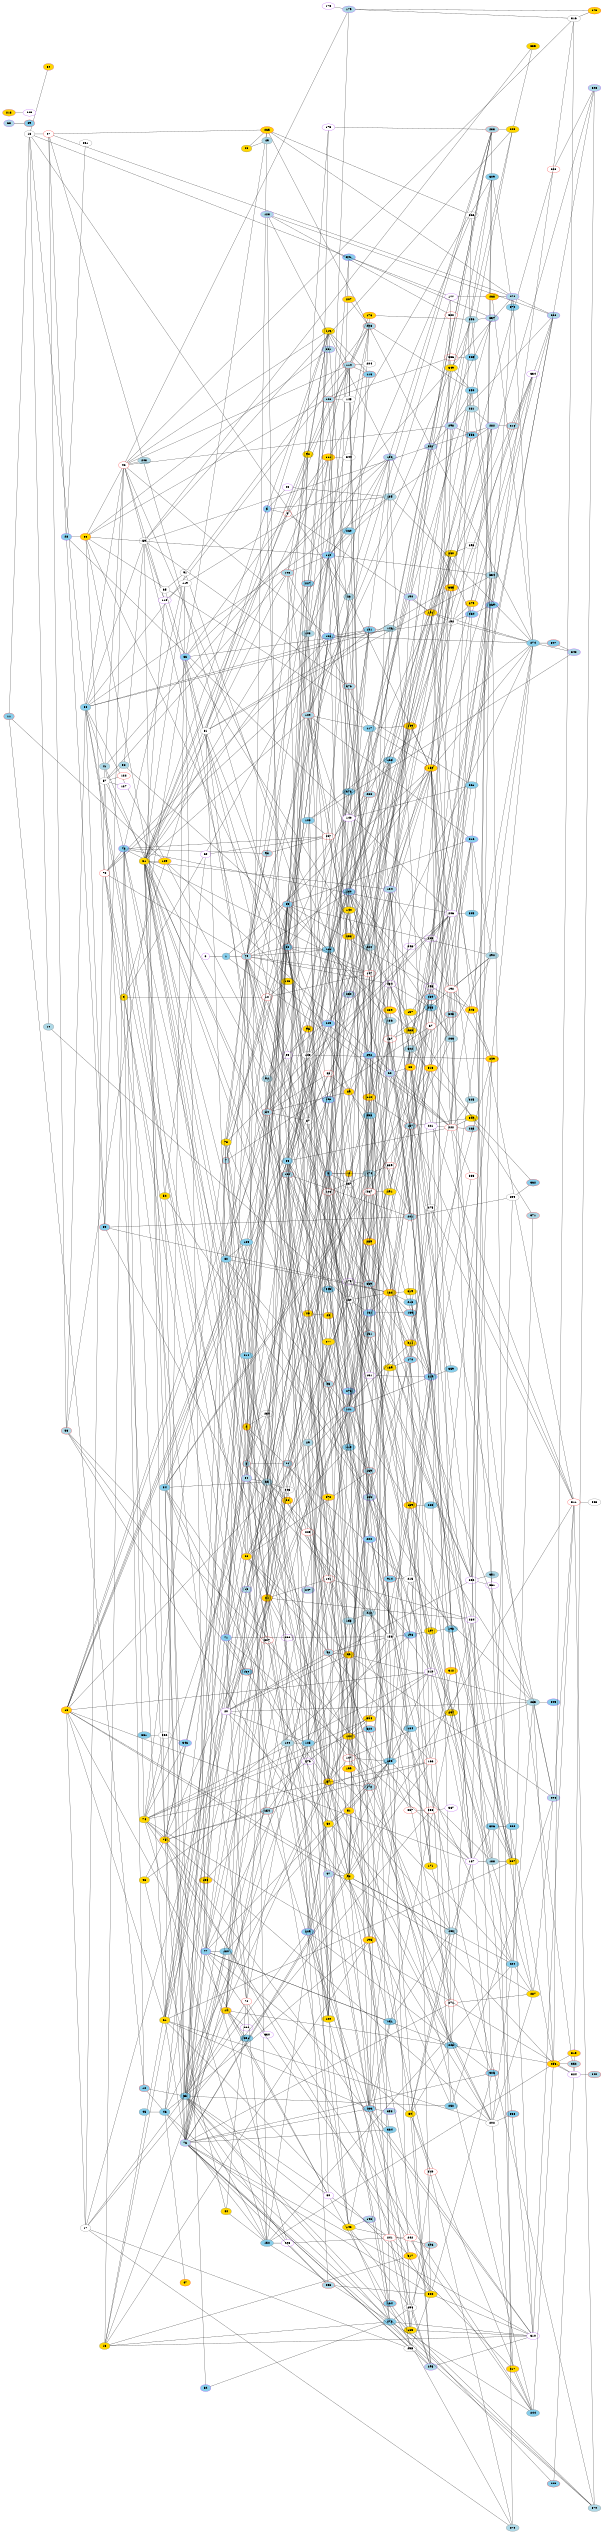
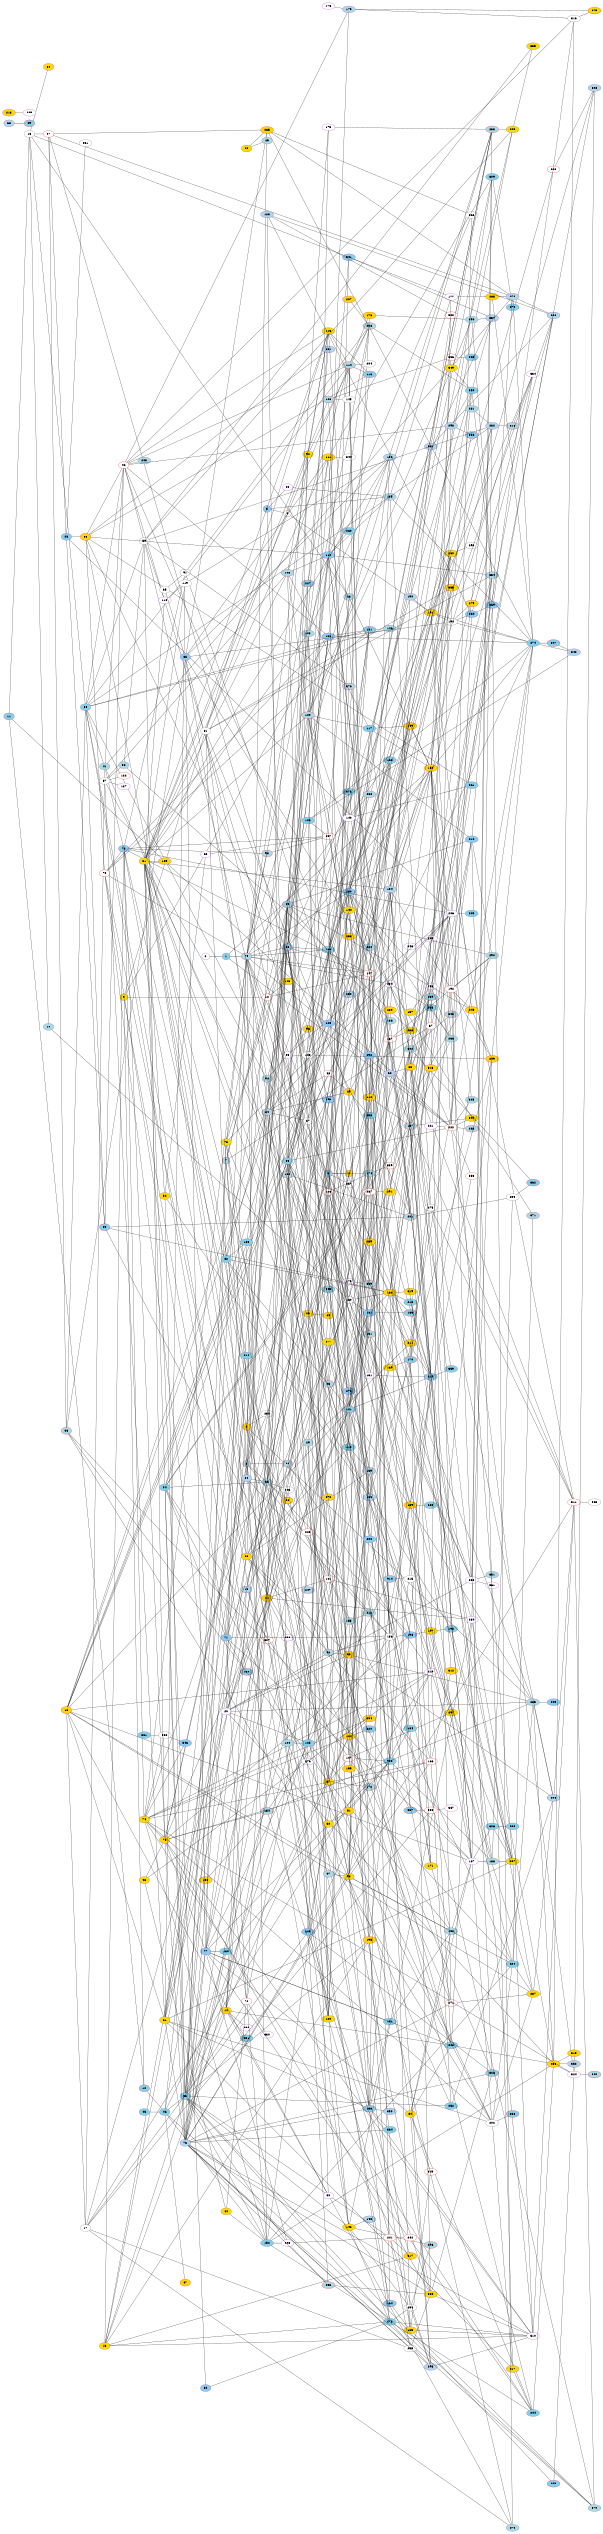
(390, 1761) -> (390, 1761)
(410, 1810) -> (410, 1810)
none -> (258, 1950)
(165, 2092) -> (145, 2221)
